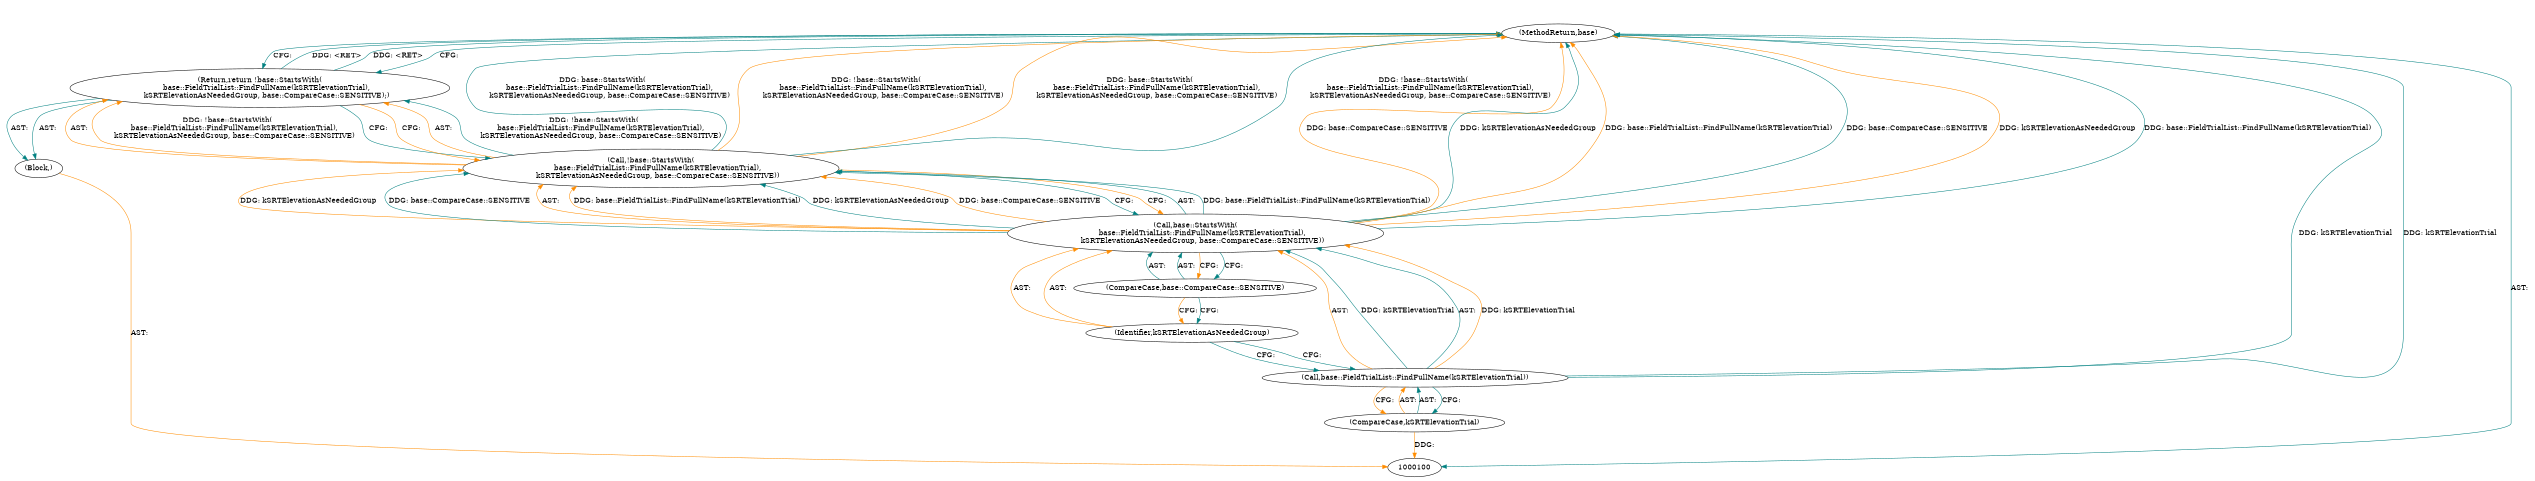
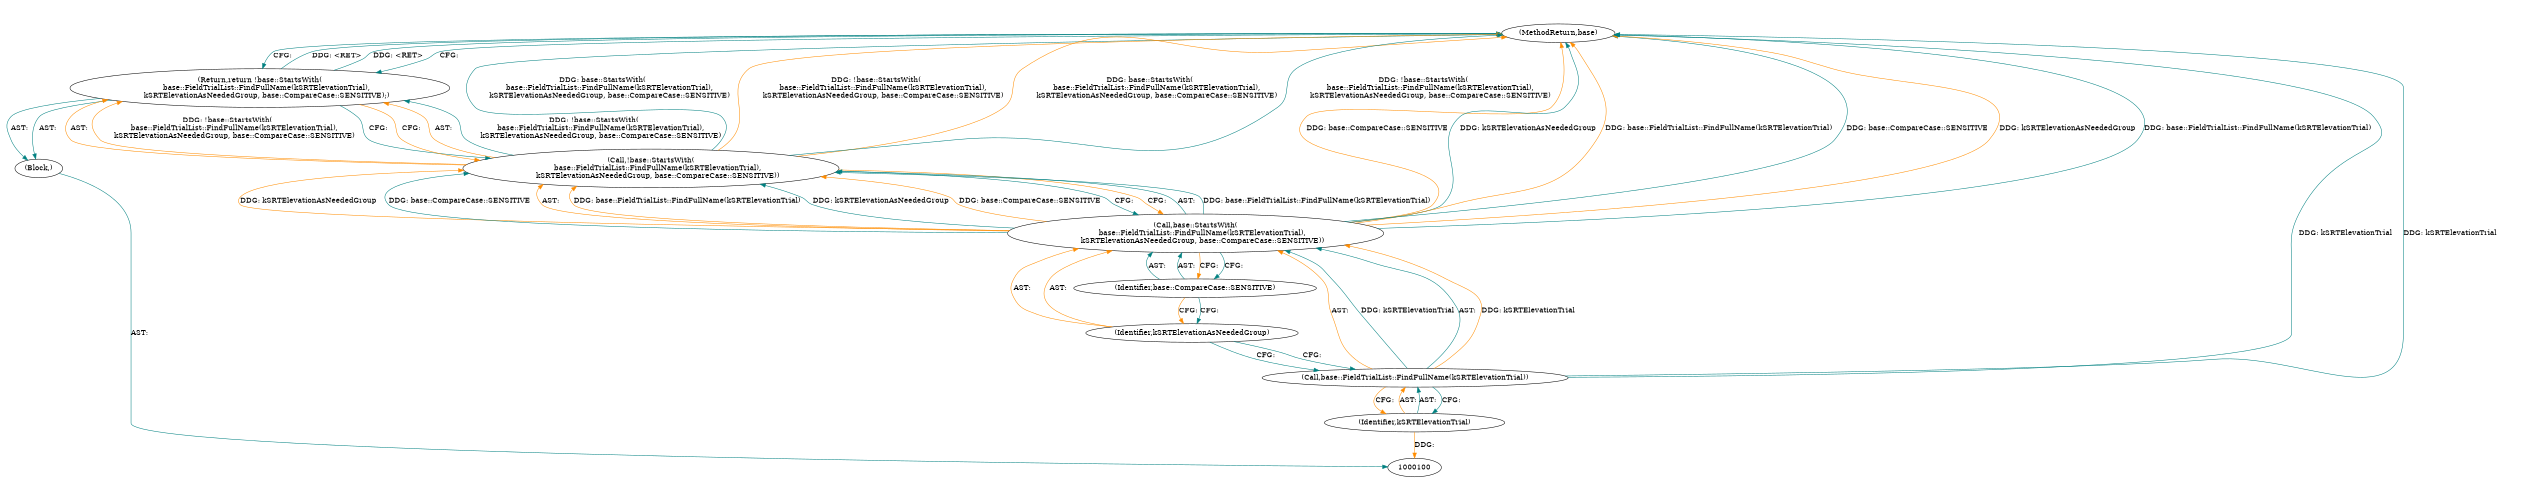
(1195, 288) -> (1195, 288)
(2511, 338) -> none
(1415, 423) -> (1415, 423)
(611, 455) -> (611, 455)
